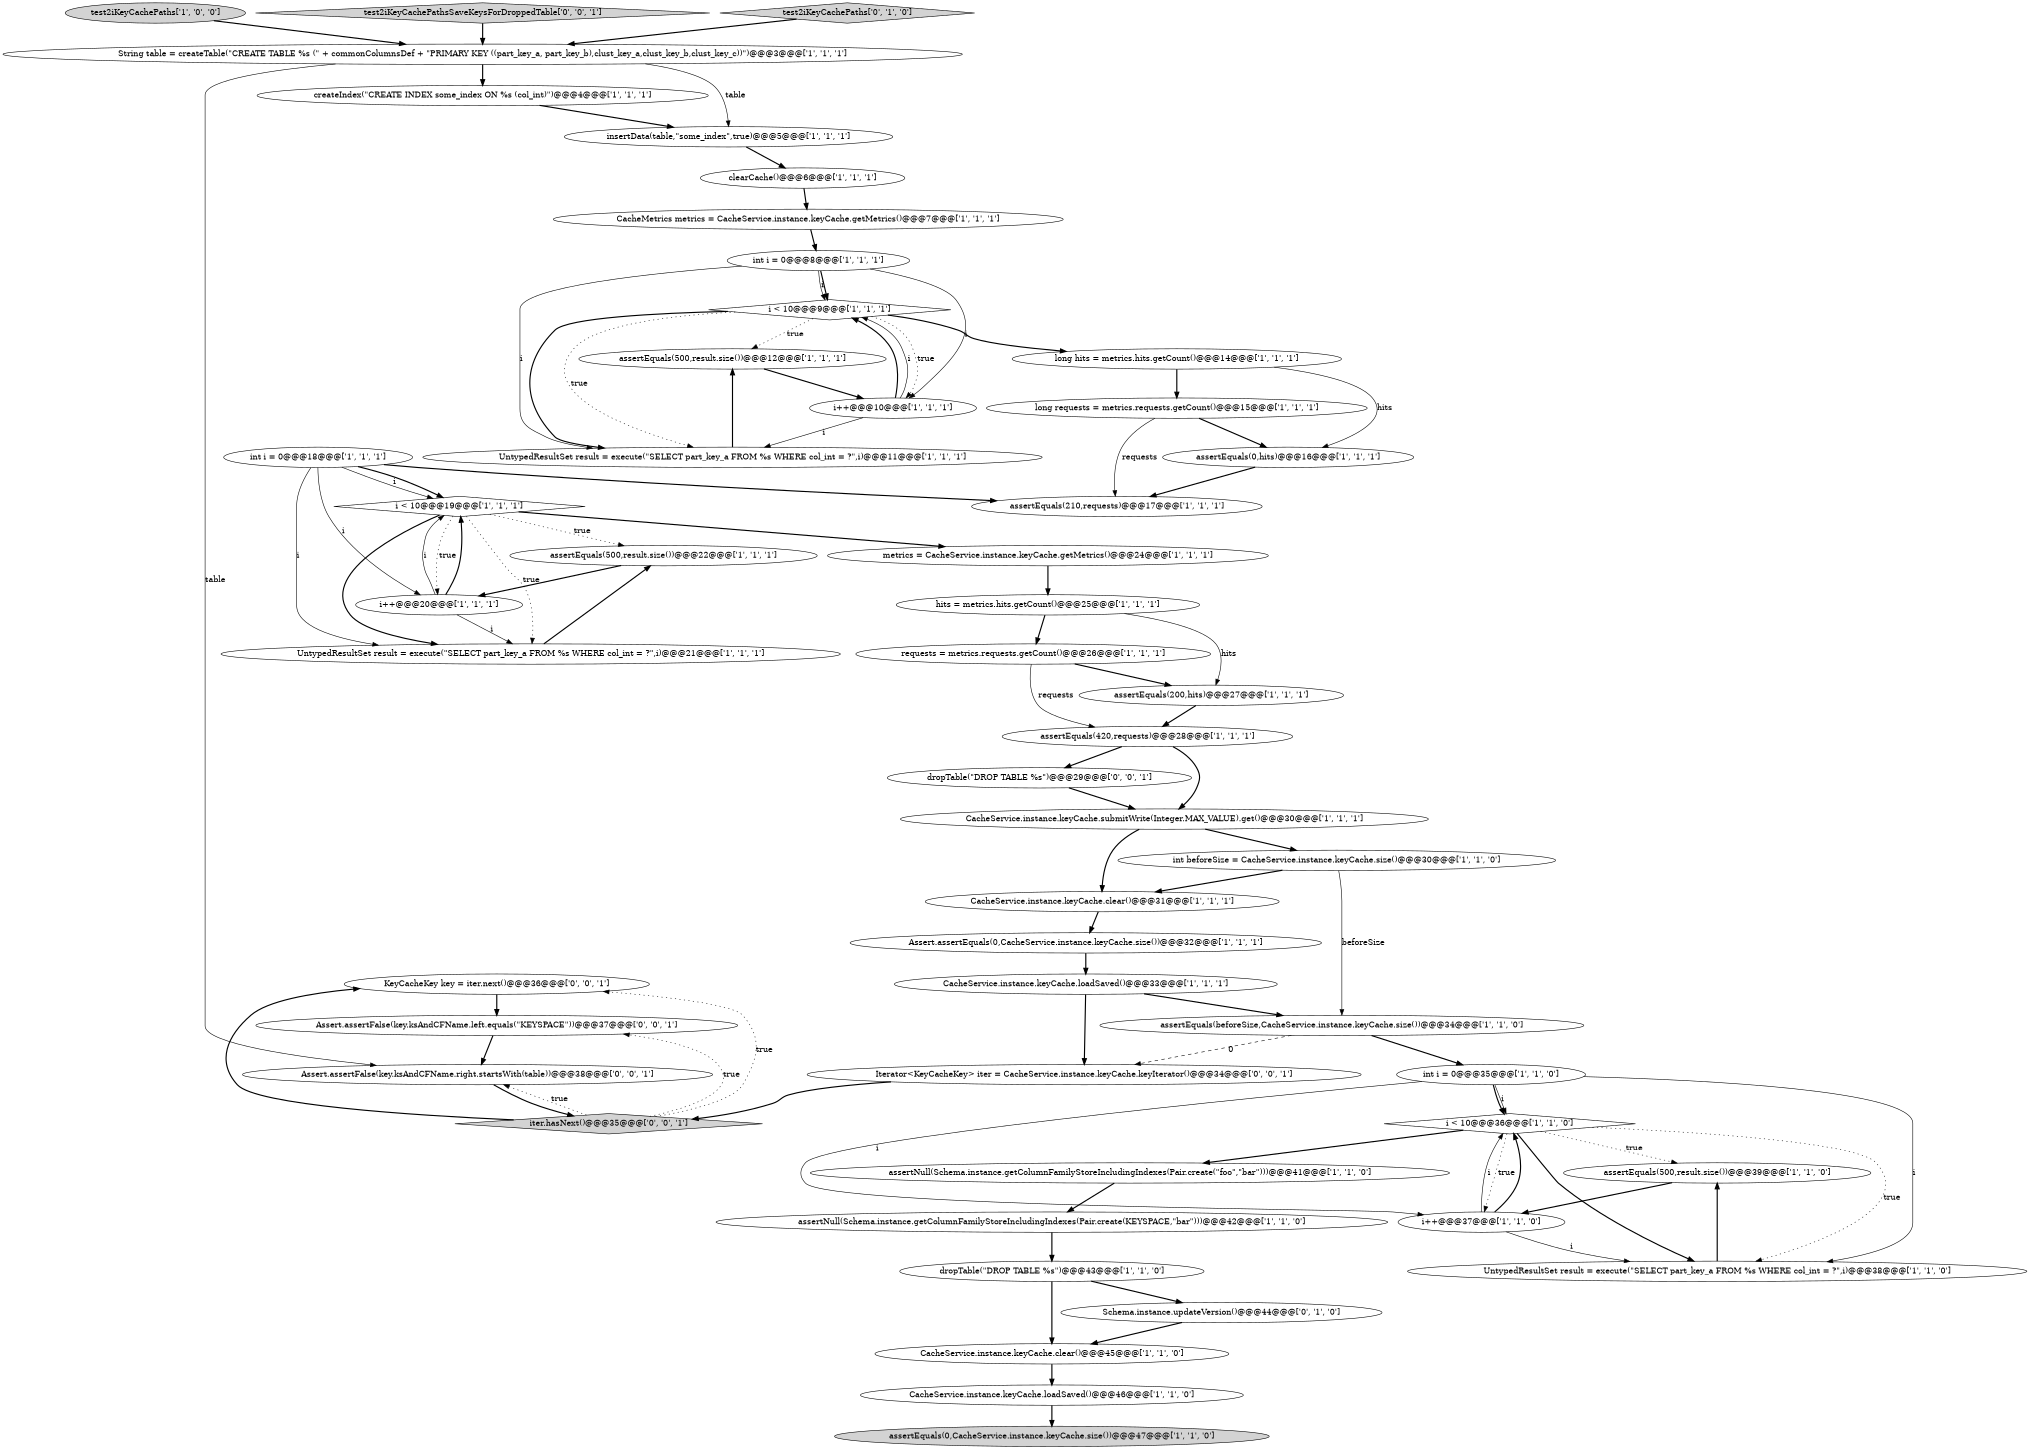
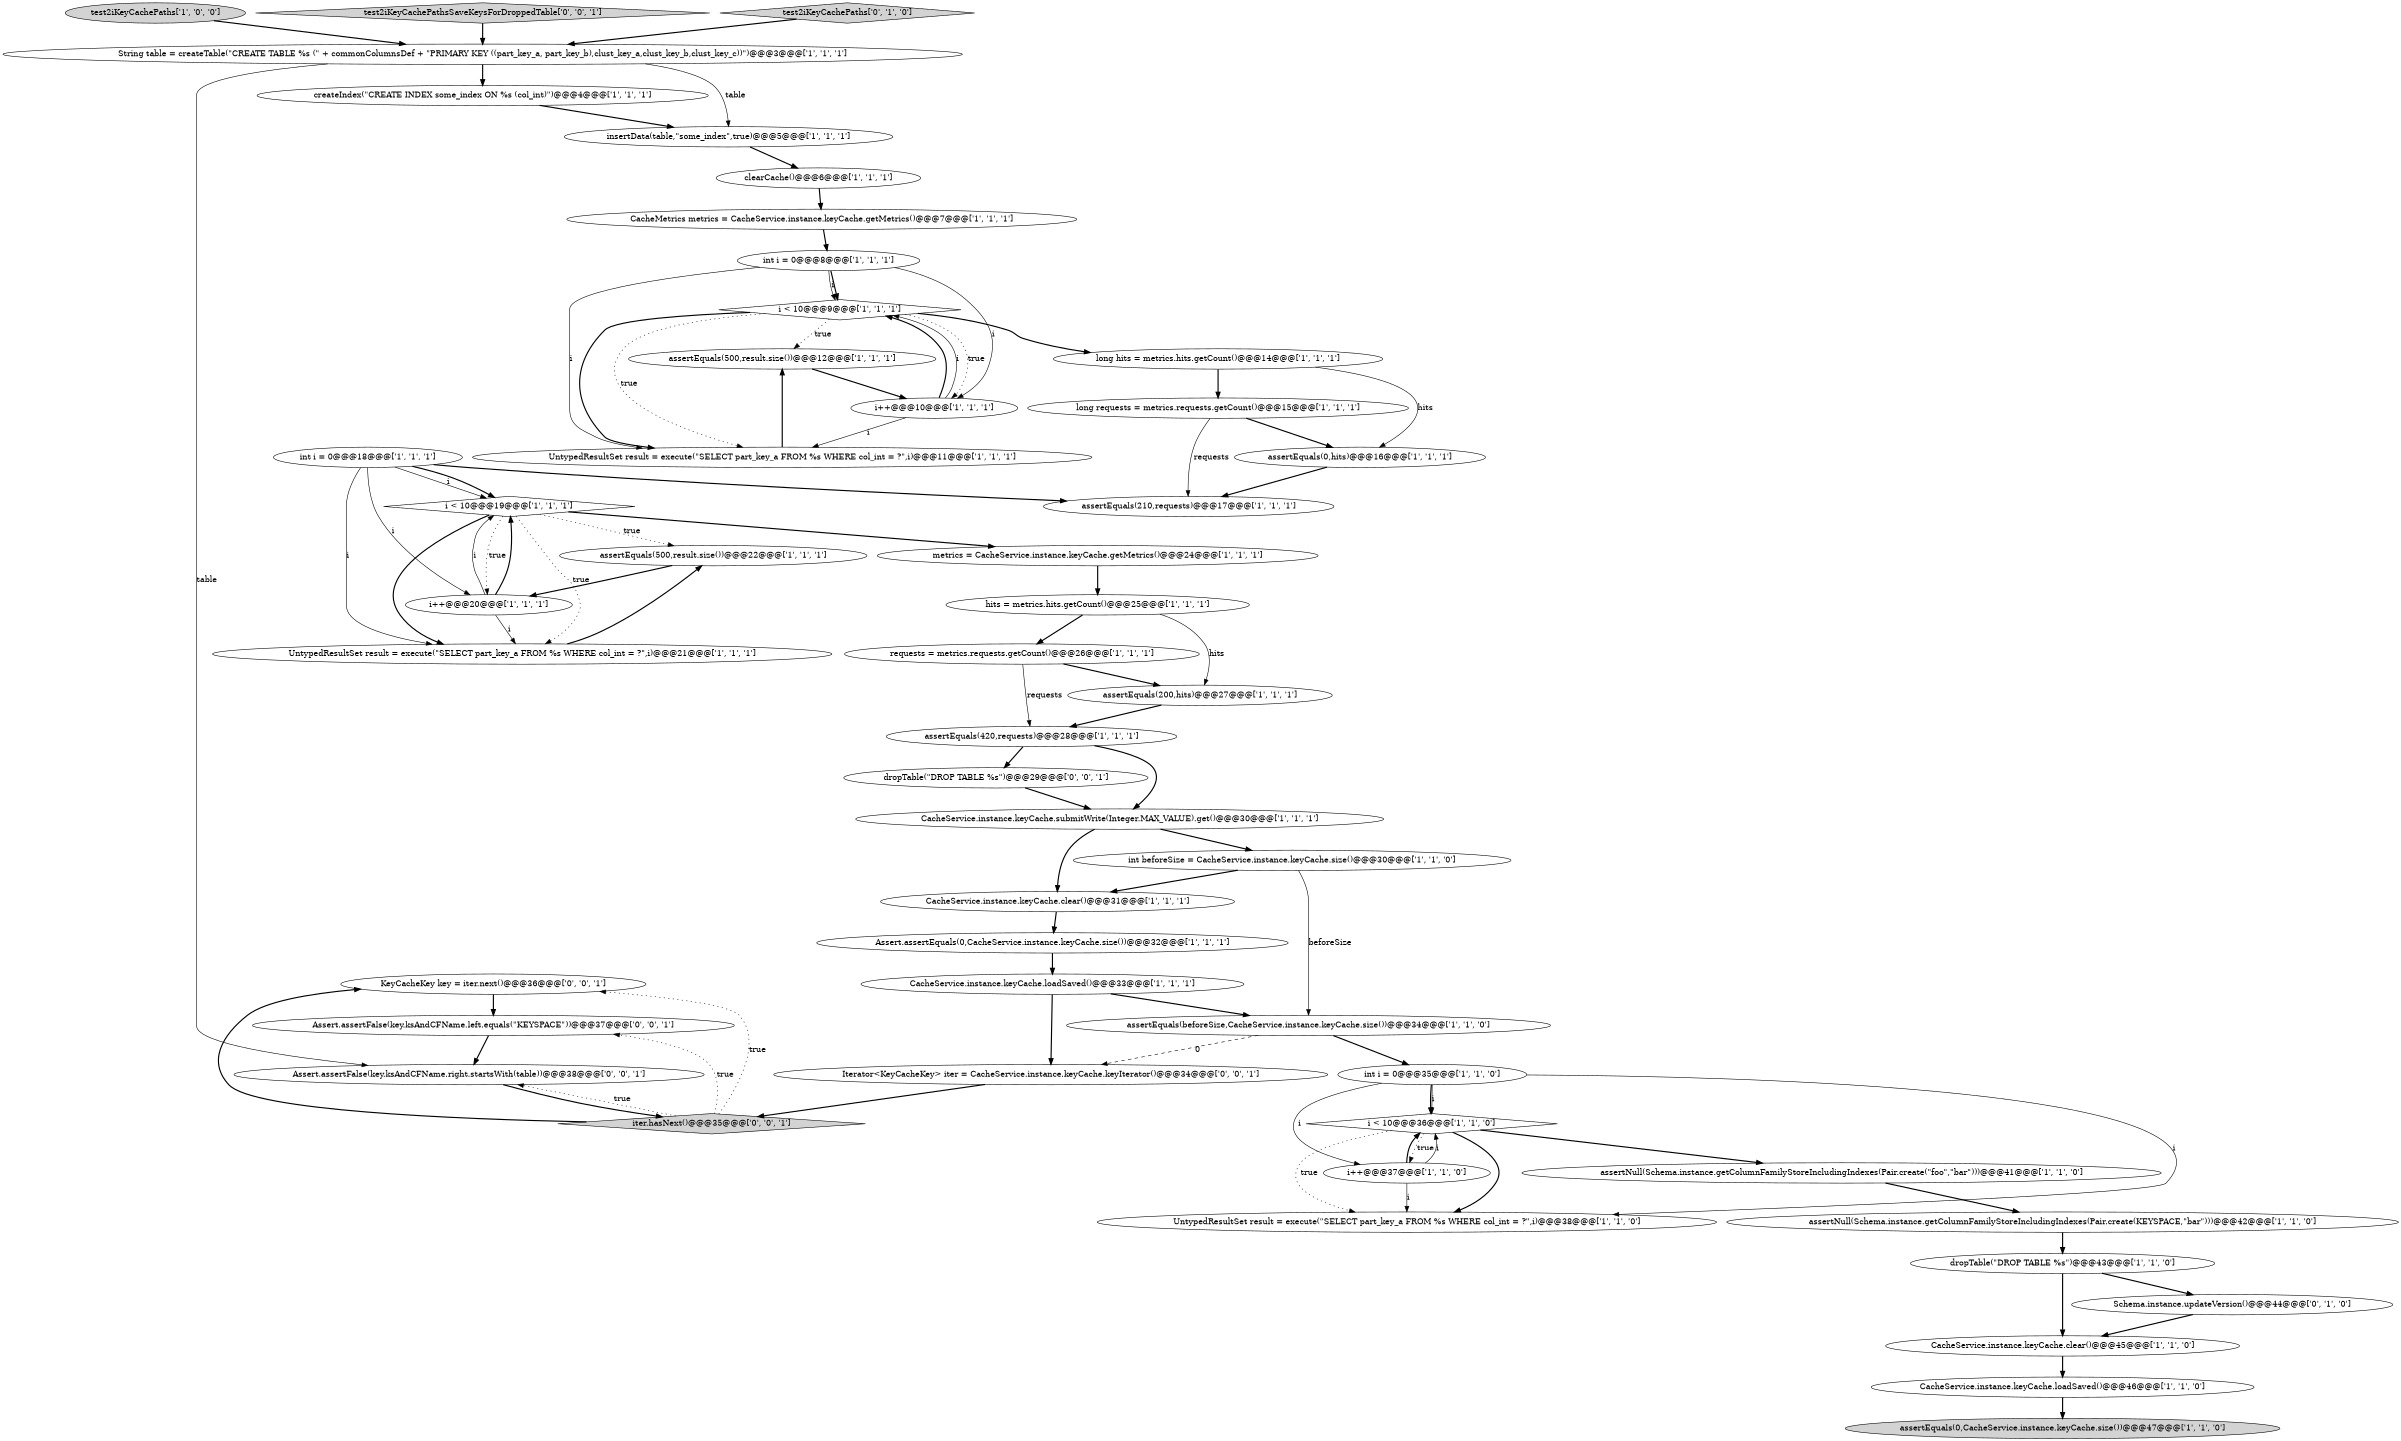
(1717, 1173) -> none
